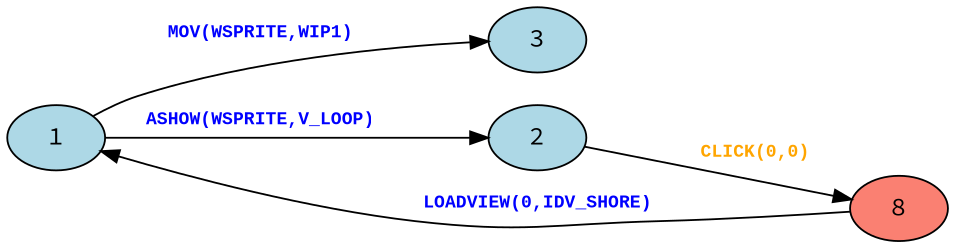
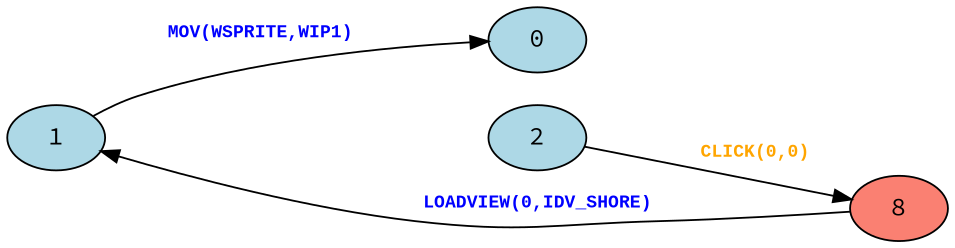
(537, 40) -> (537, 40)
(288, 138) -> none
